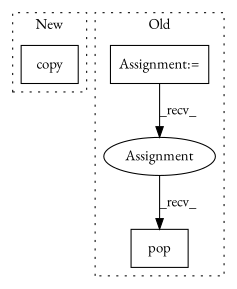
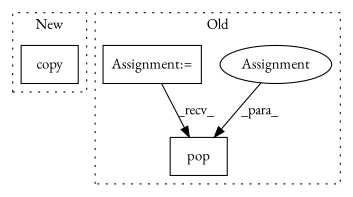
(160, 105) -> (173, 106)
(178, 202) -> (260, 110)
